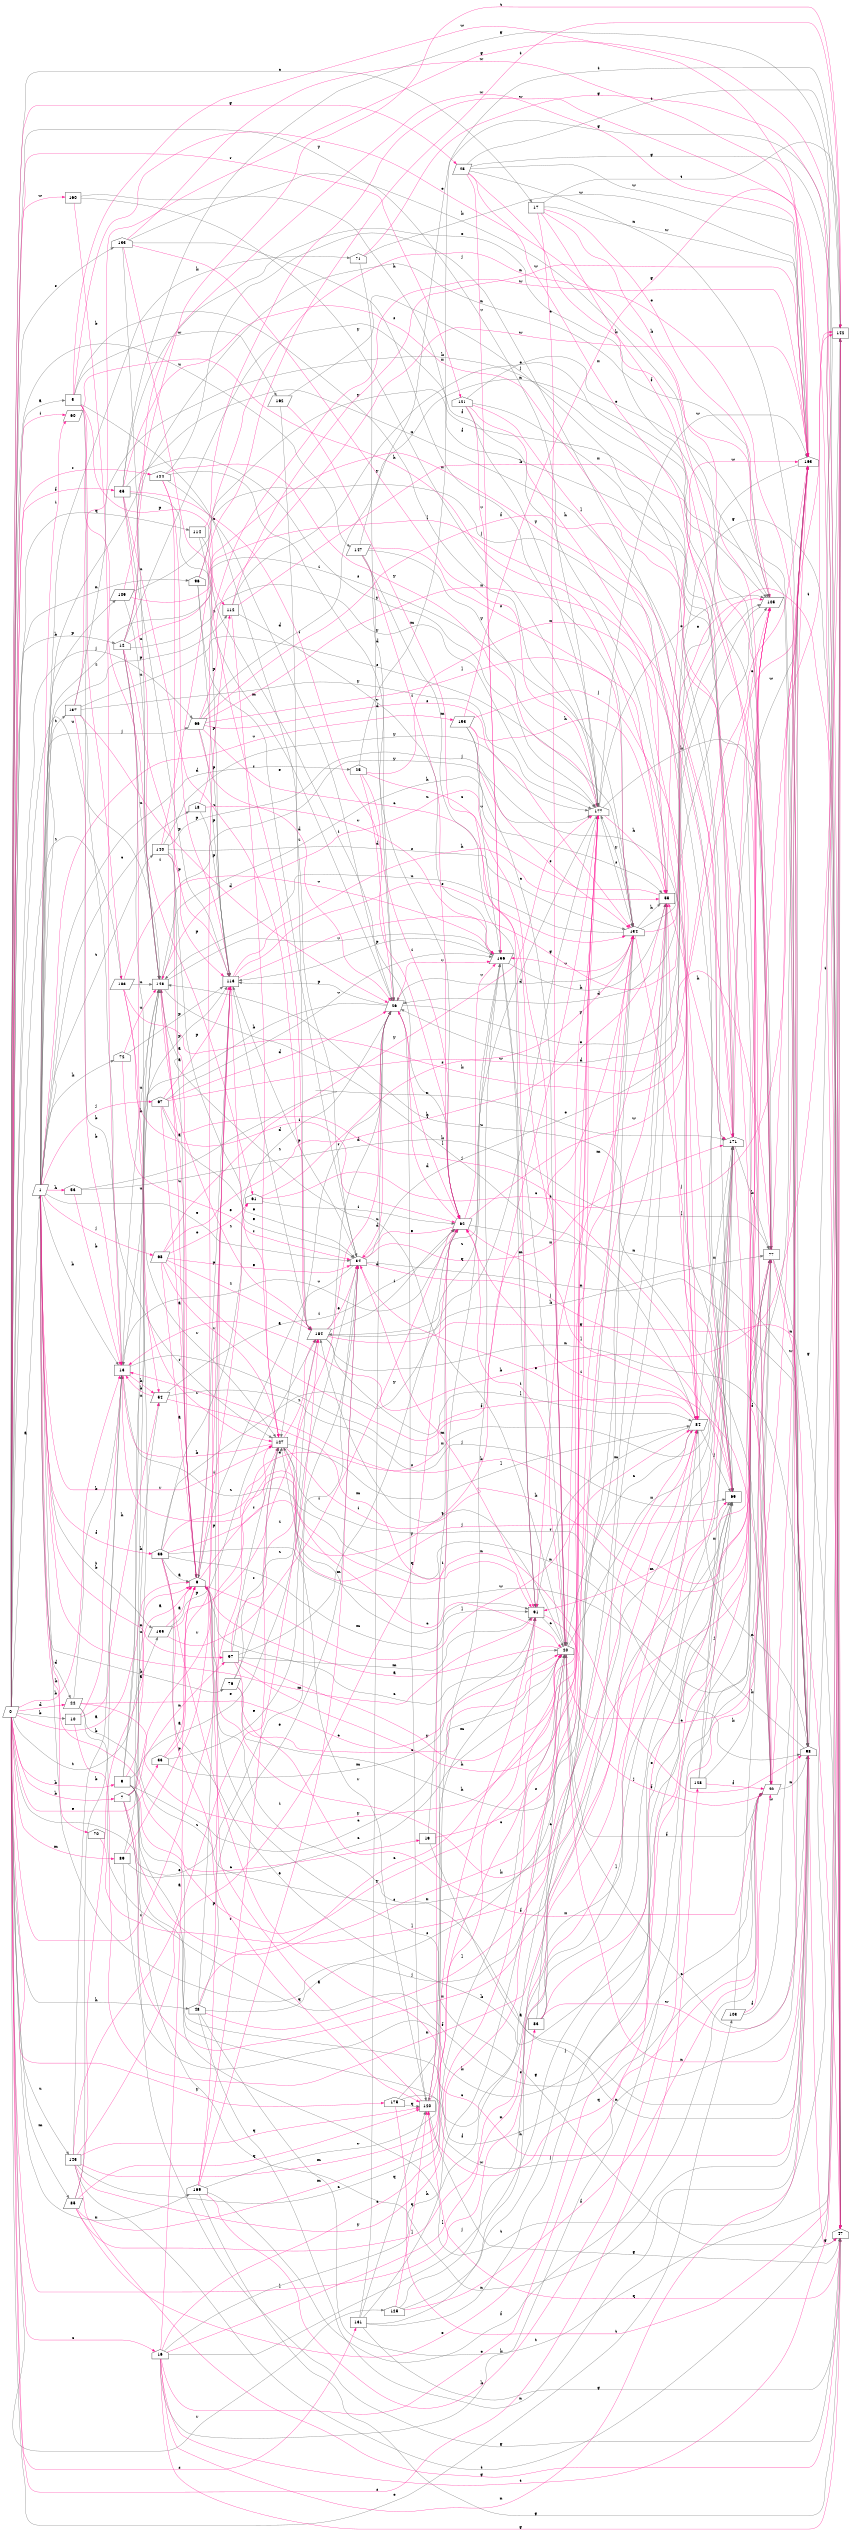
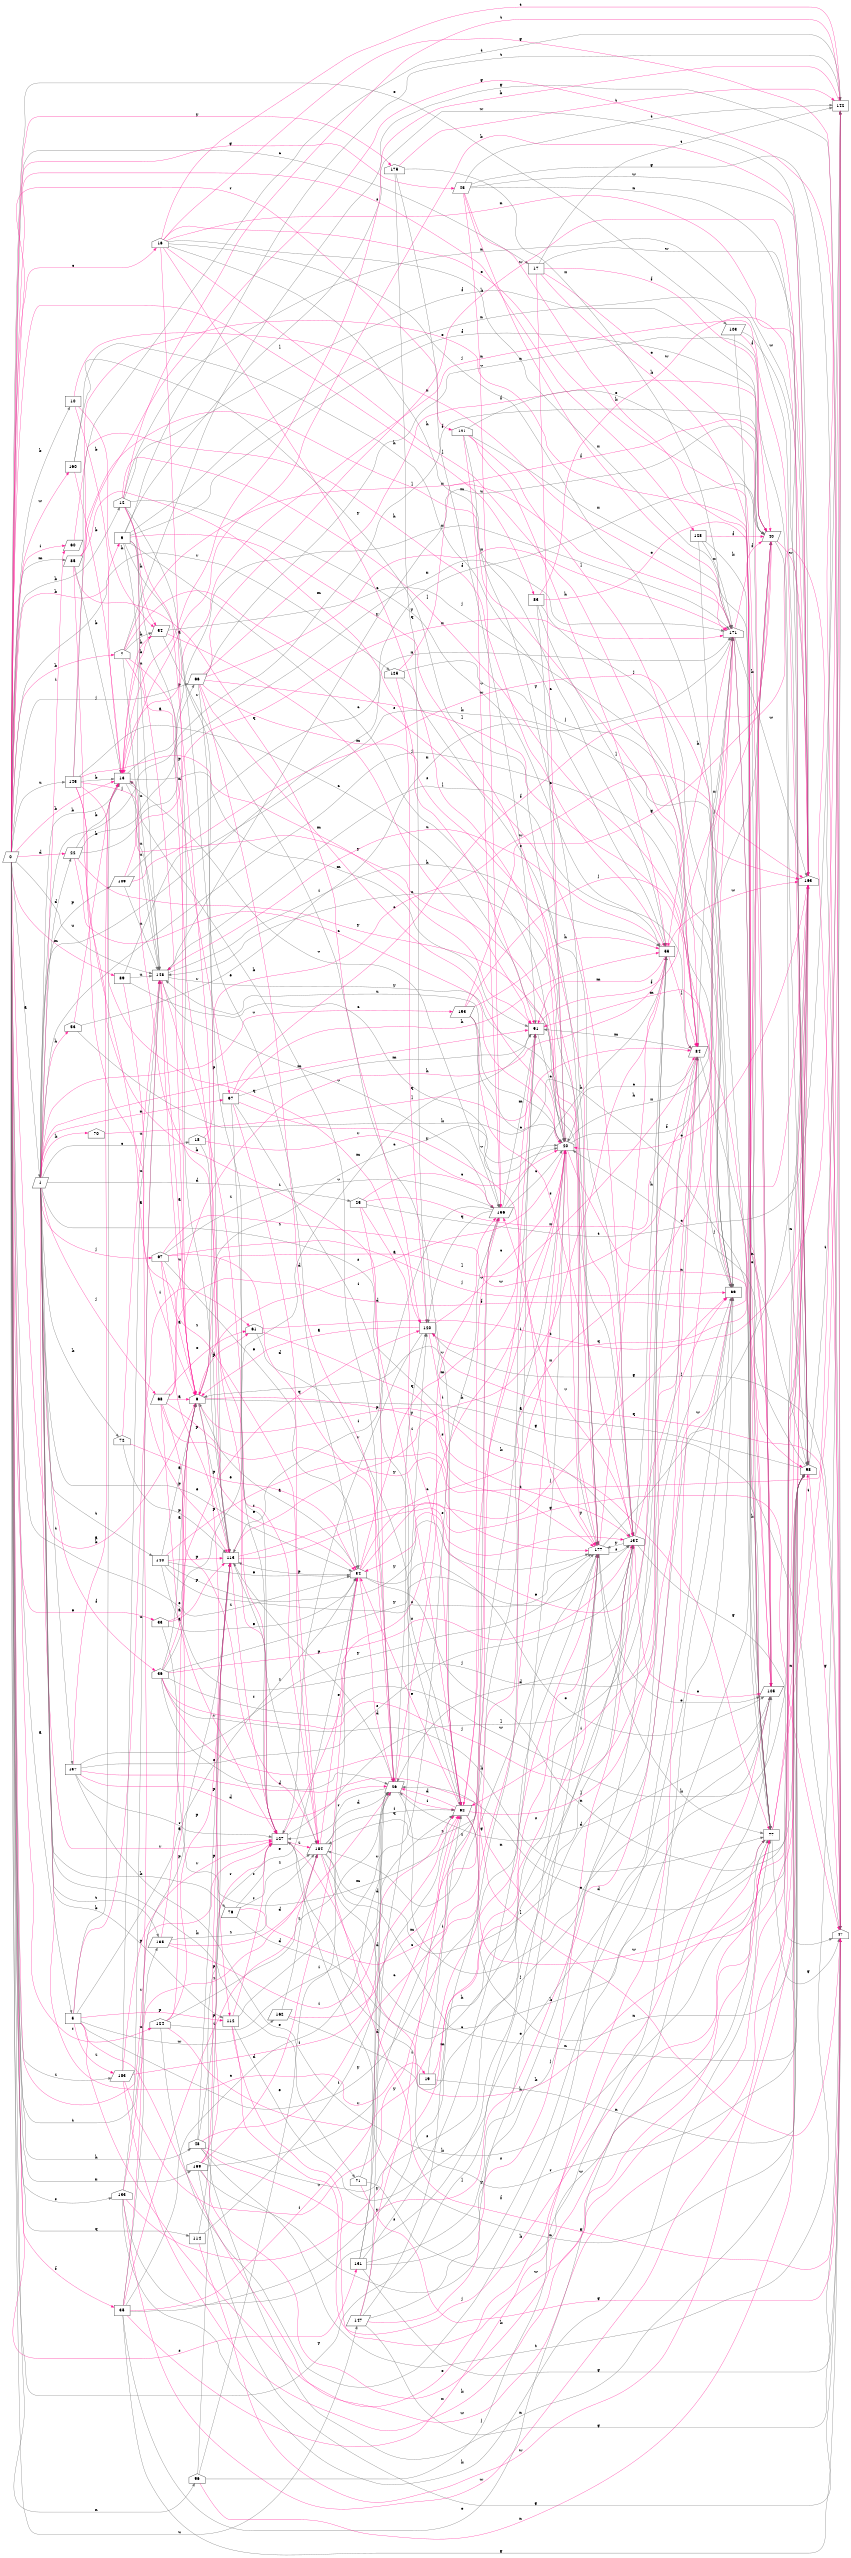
(404, 630) -> (446, 659)
(254, 694) -> (254, 2057)
